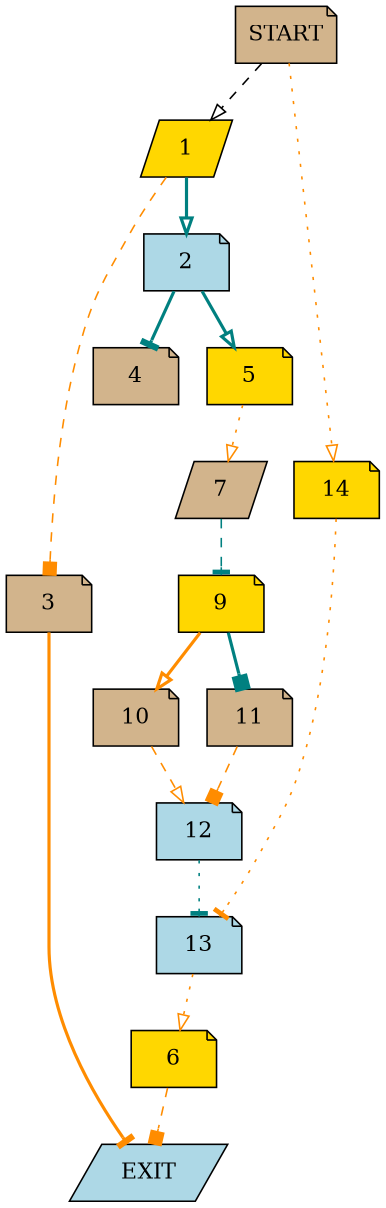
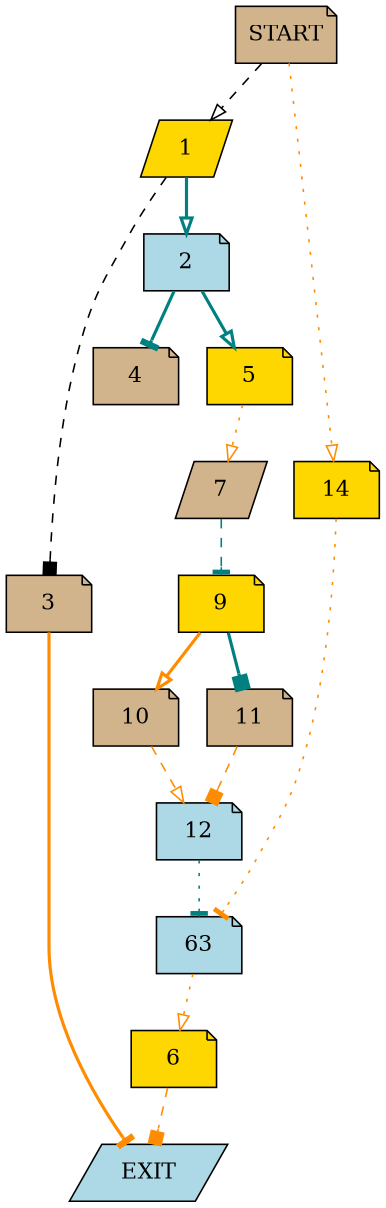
(76, 358) -> (76, 358)
(199, 945) -> (199, 945)
